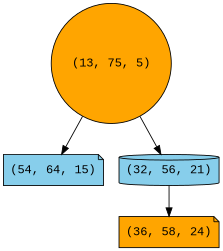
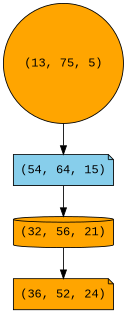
(148, 132) -> (63, 197)
(169, 170) -> (63, 232)
(169, 232) -> (63, 294)
